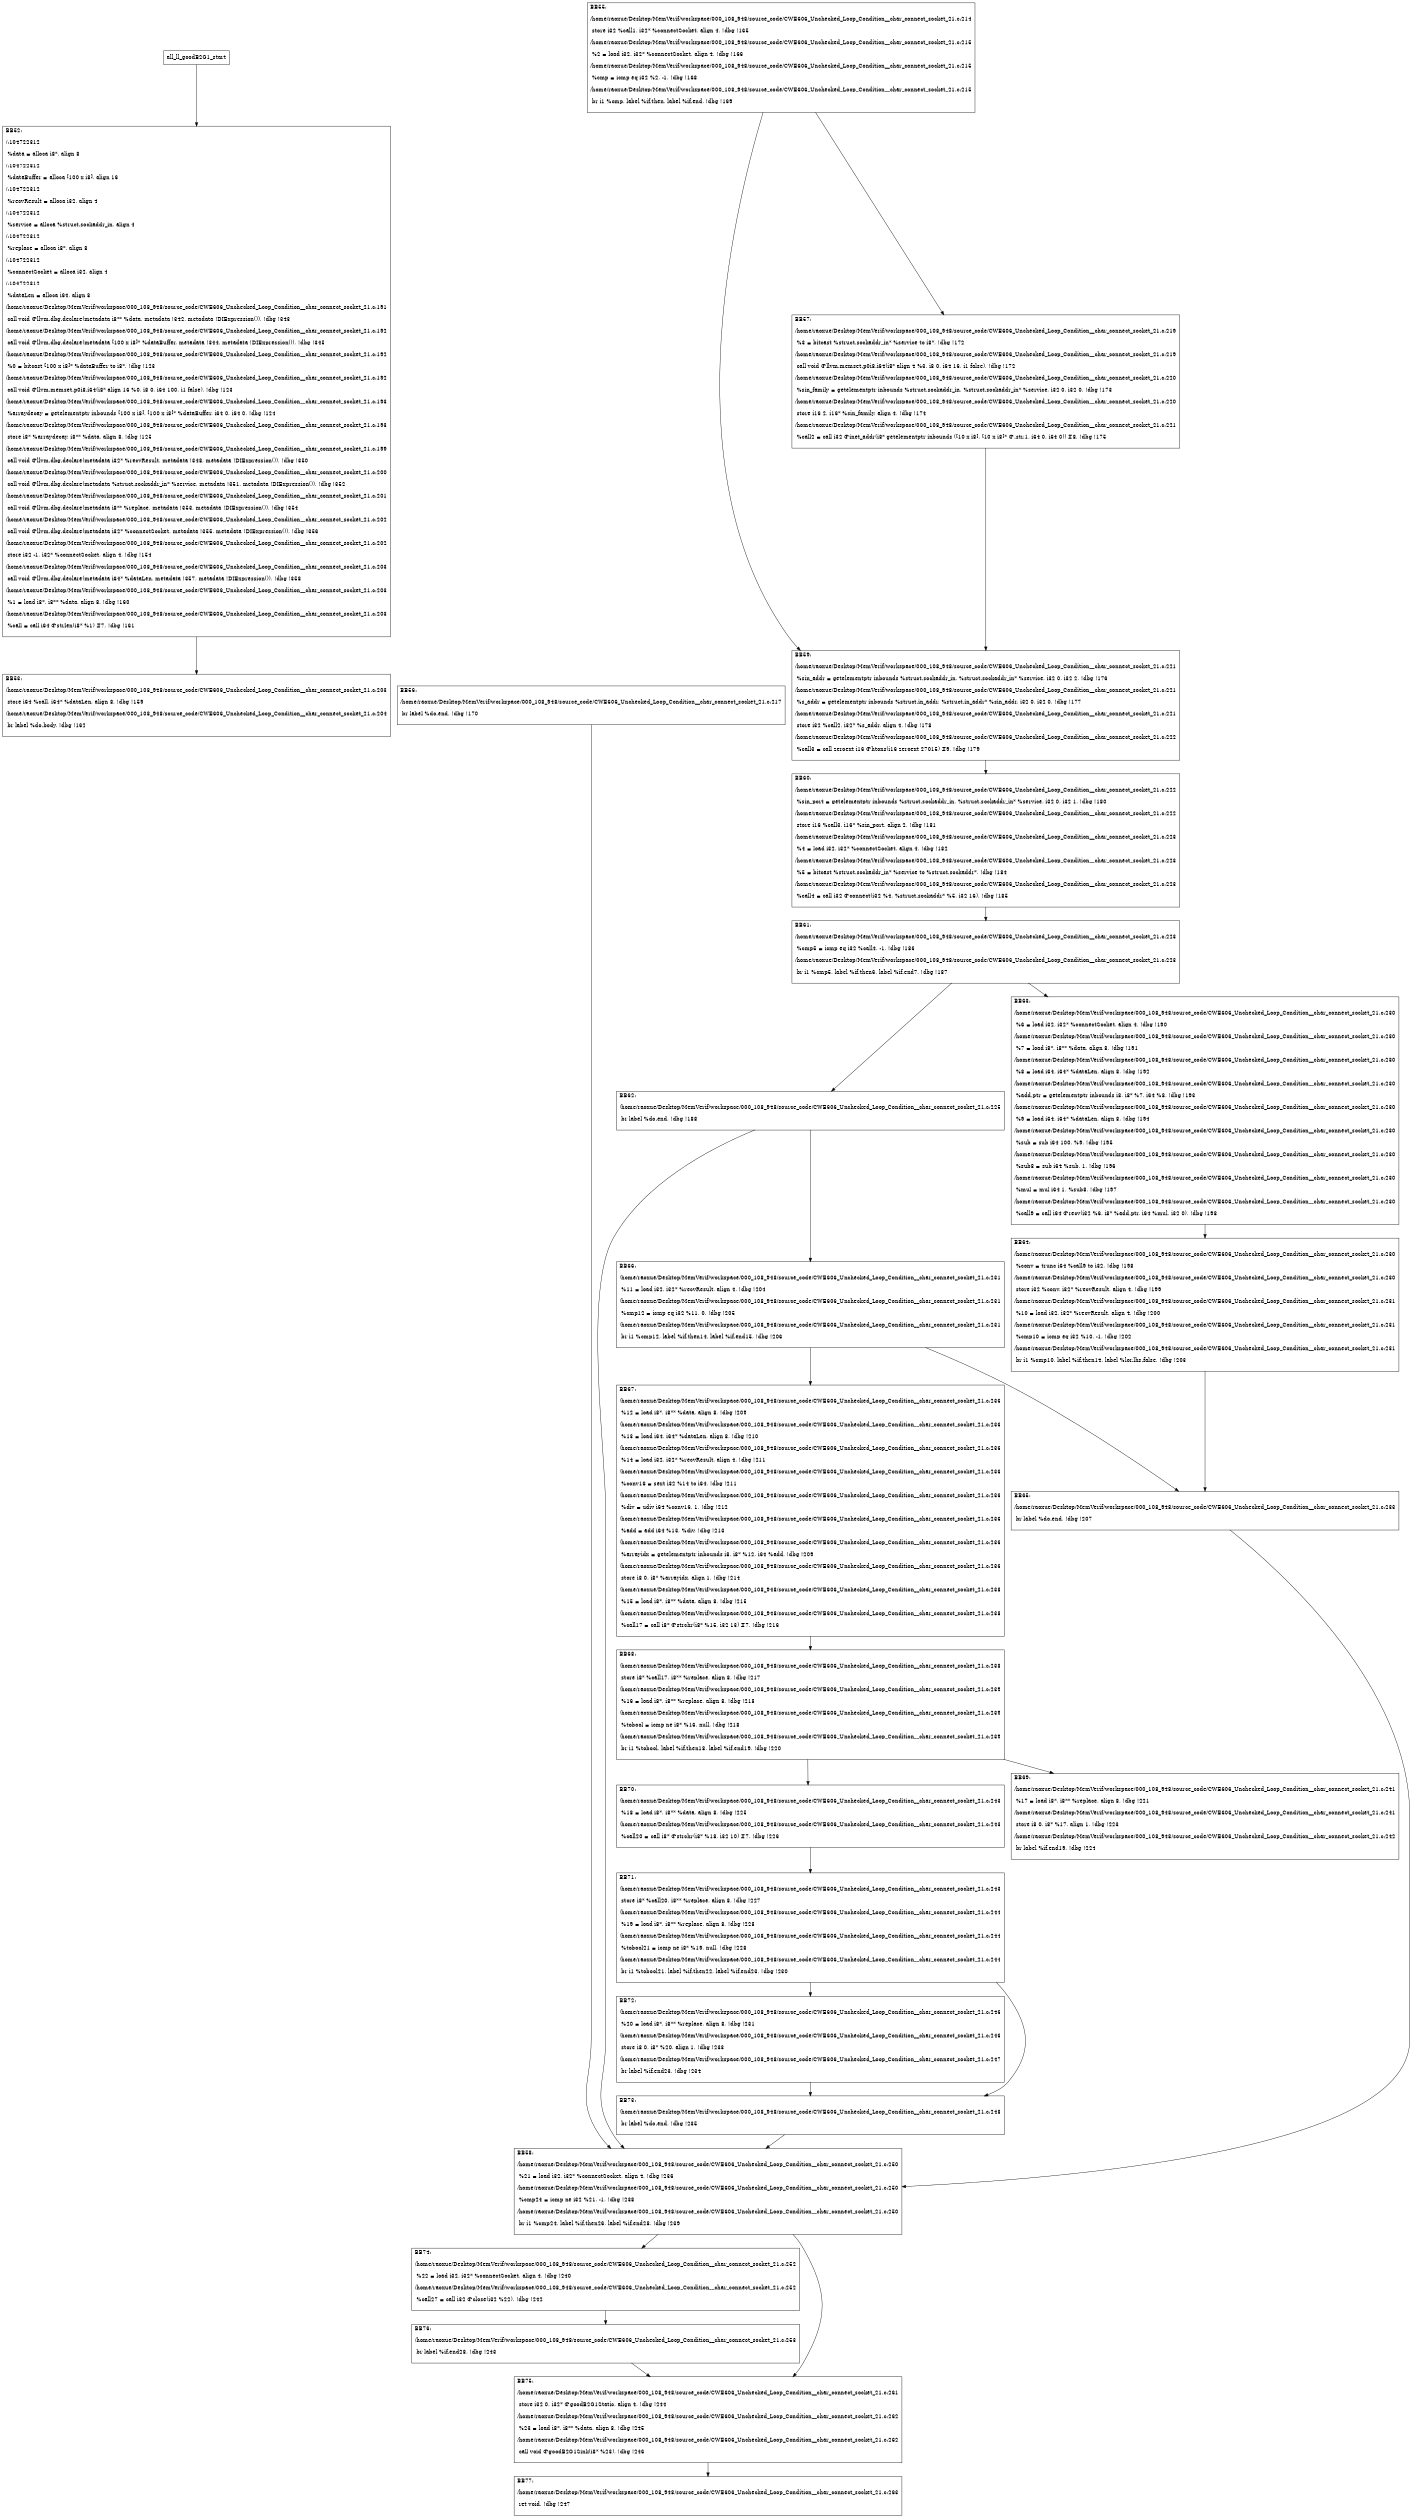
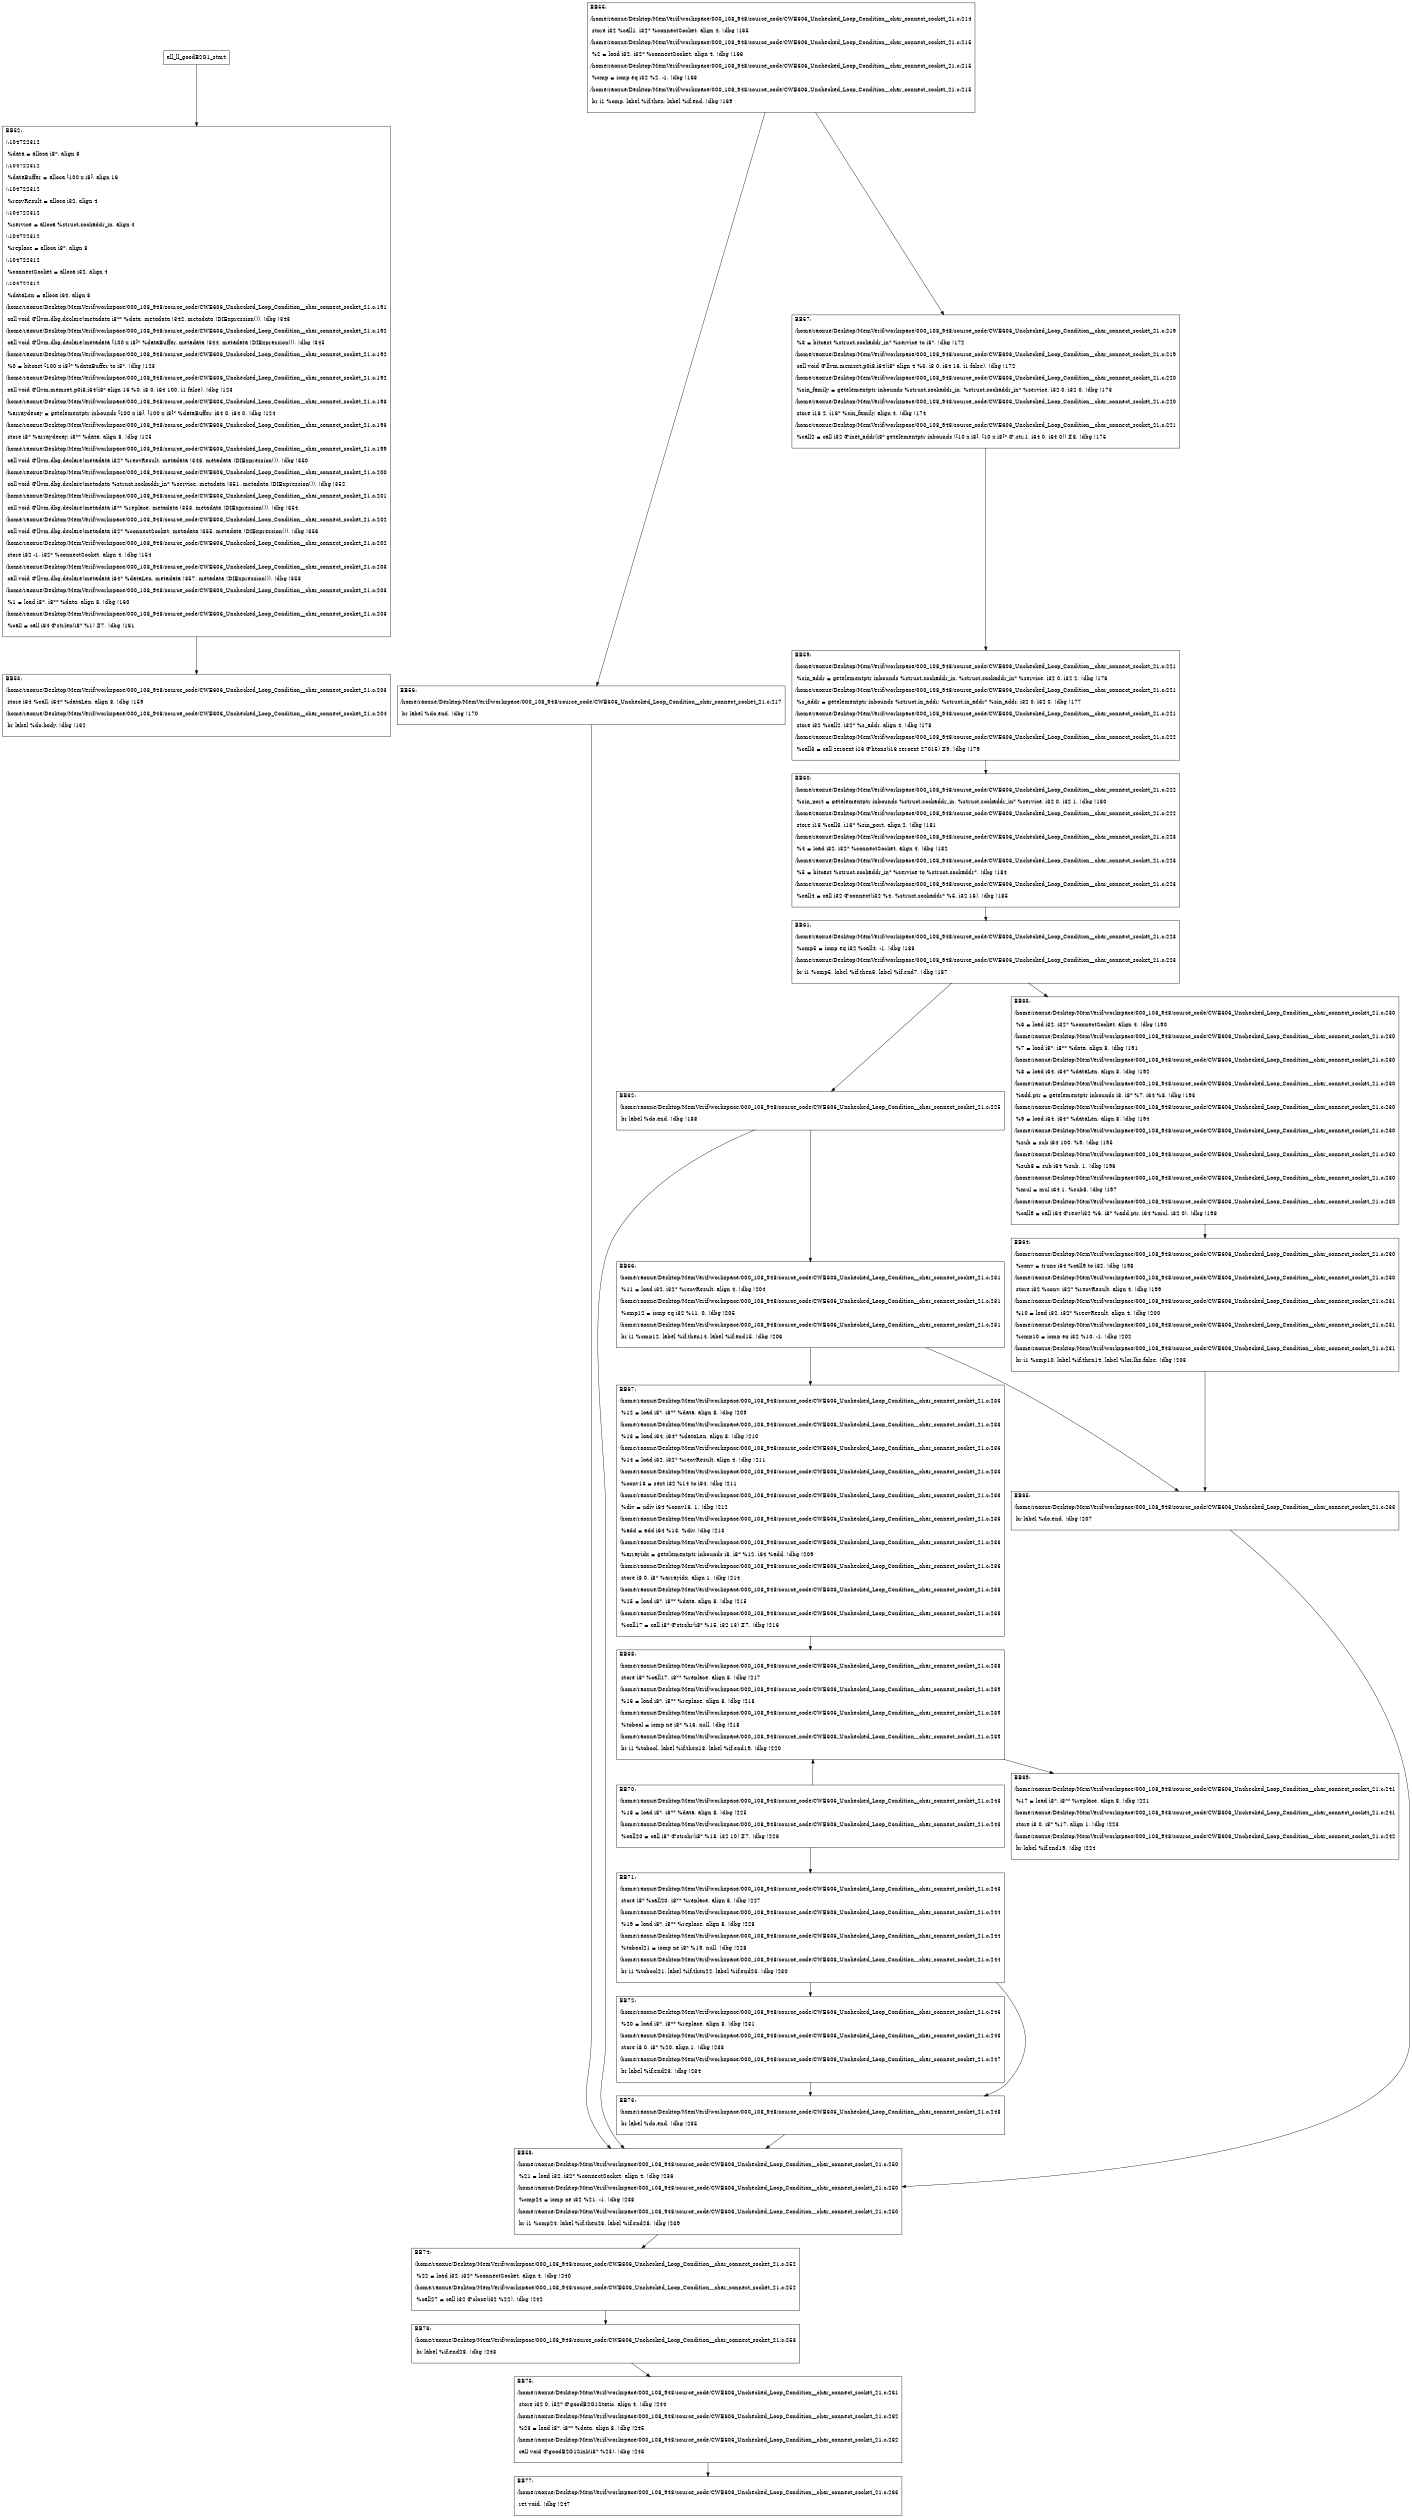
(721, 386) -> (681, 397)
(808, 1770) -> (813, 1774)
(822, 2304) -> none
